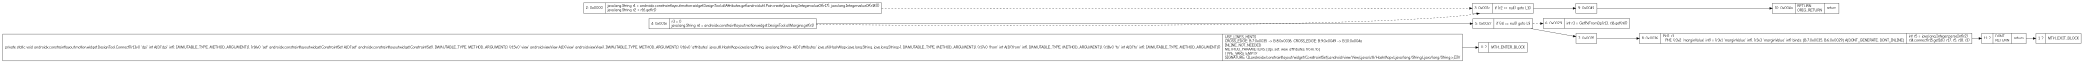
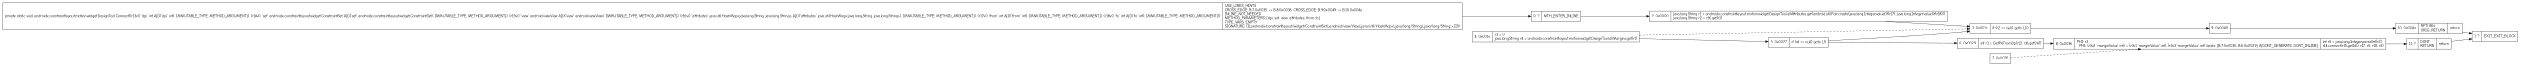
(1176, 8) -> (1926, 24)
none -> (1614, 16)
(1537, 24) -> (1891, 43)
(1552, 32) -> (1898, 37)
none -> (2466, 33)
(1617, 38) -> (2075, 54)
(2063, 38) -> (2500, 36)
none -> (2047, 43)
(1508, 47) -> (1561, 16)
